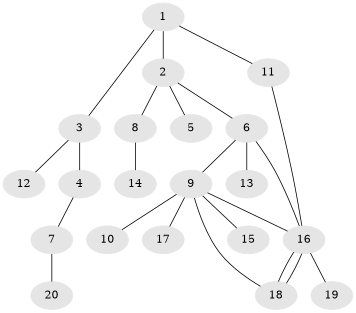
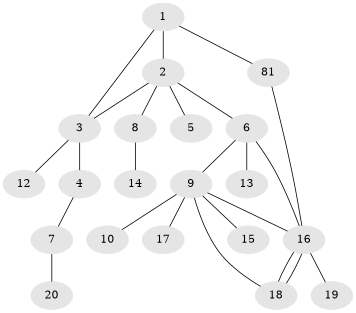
(268, 73) -> (268, 73)
none -> (121, 101)
